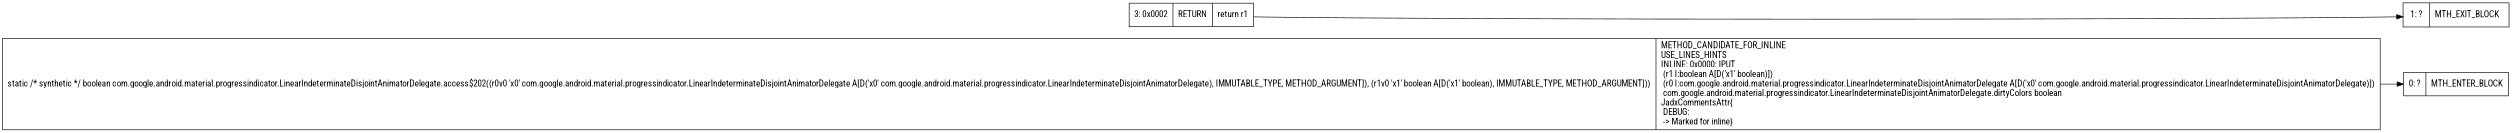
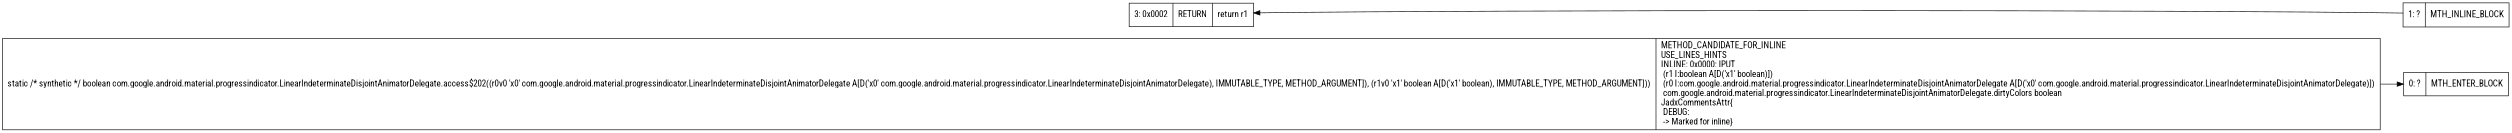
(2467, 15) -> (2467, 15)
(1825, 19) -> (1831, 11)
